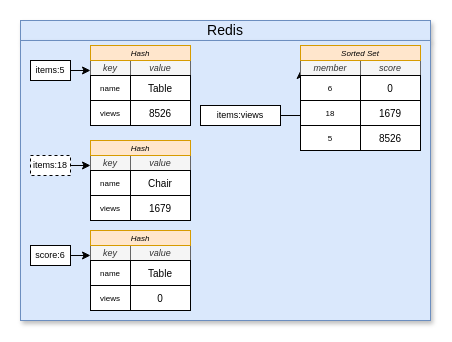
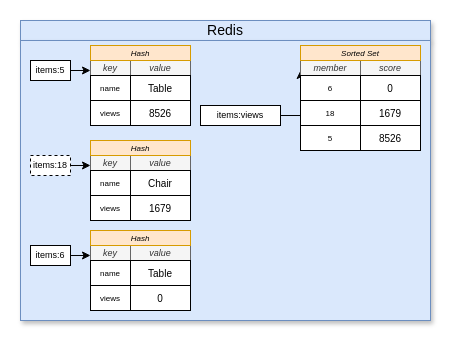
(51, 256) -> (51, 256)
